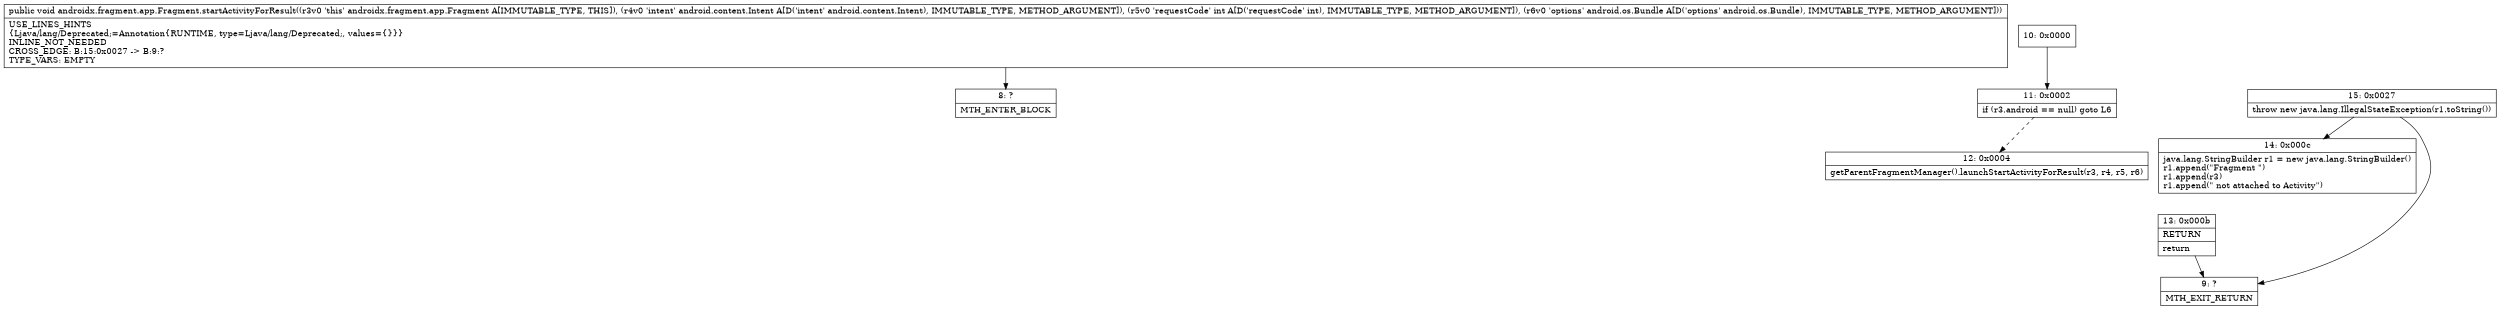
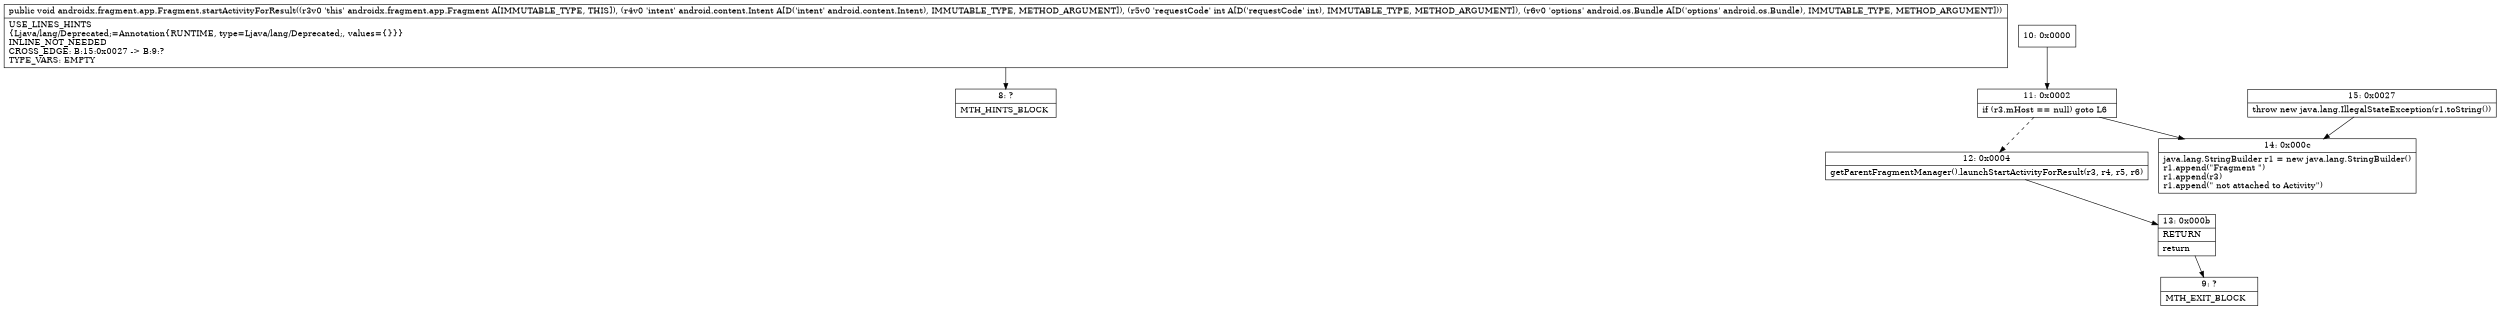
(1006, 110) -> (1004, 110)
(2047, 110) -> (2045, 110)
none -> (2139, 127)
none -> (2089, 201)
(2389, 229) -> none
(2209, 298) -> (2206, 298)
